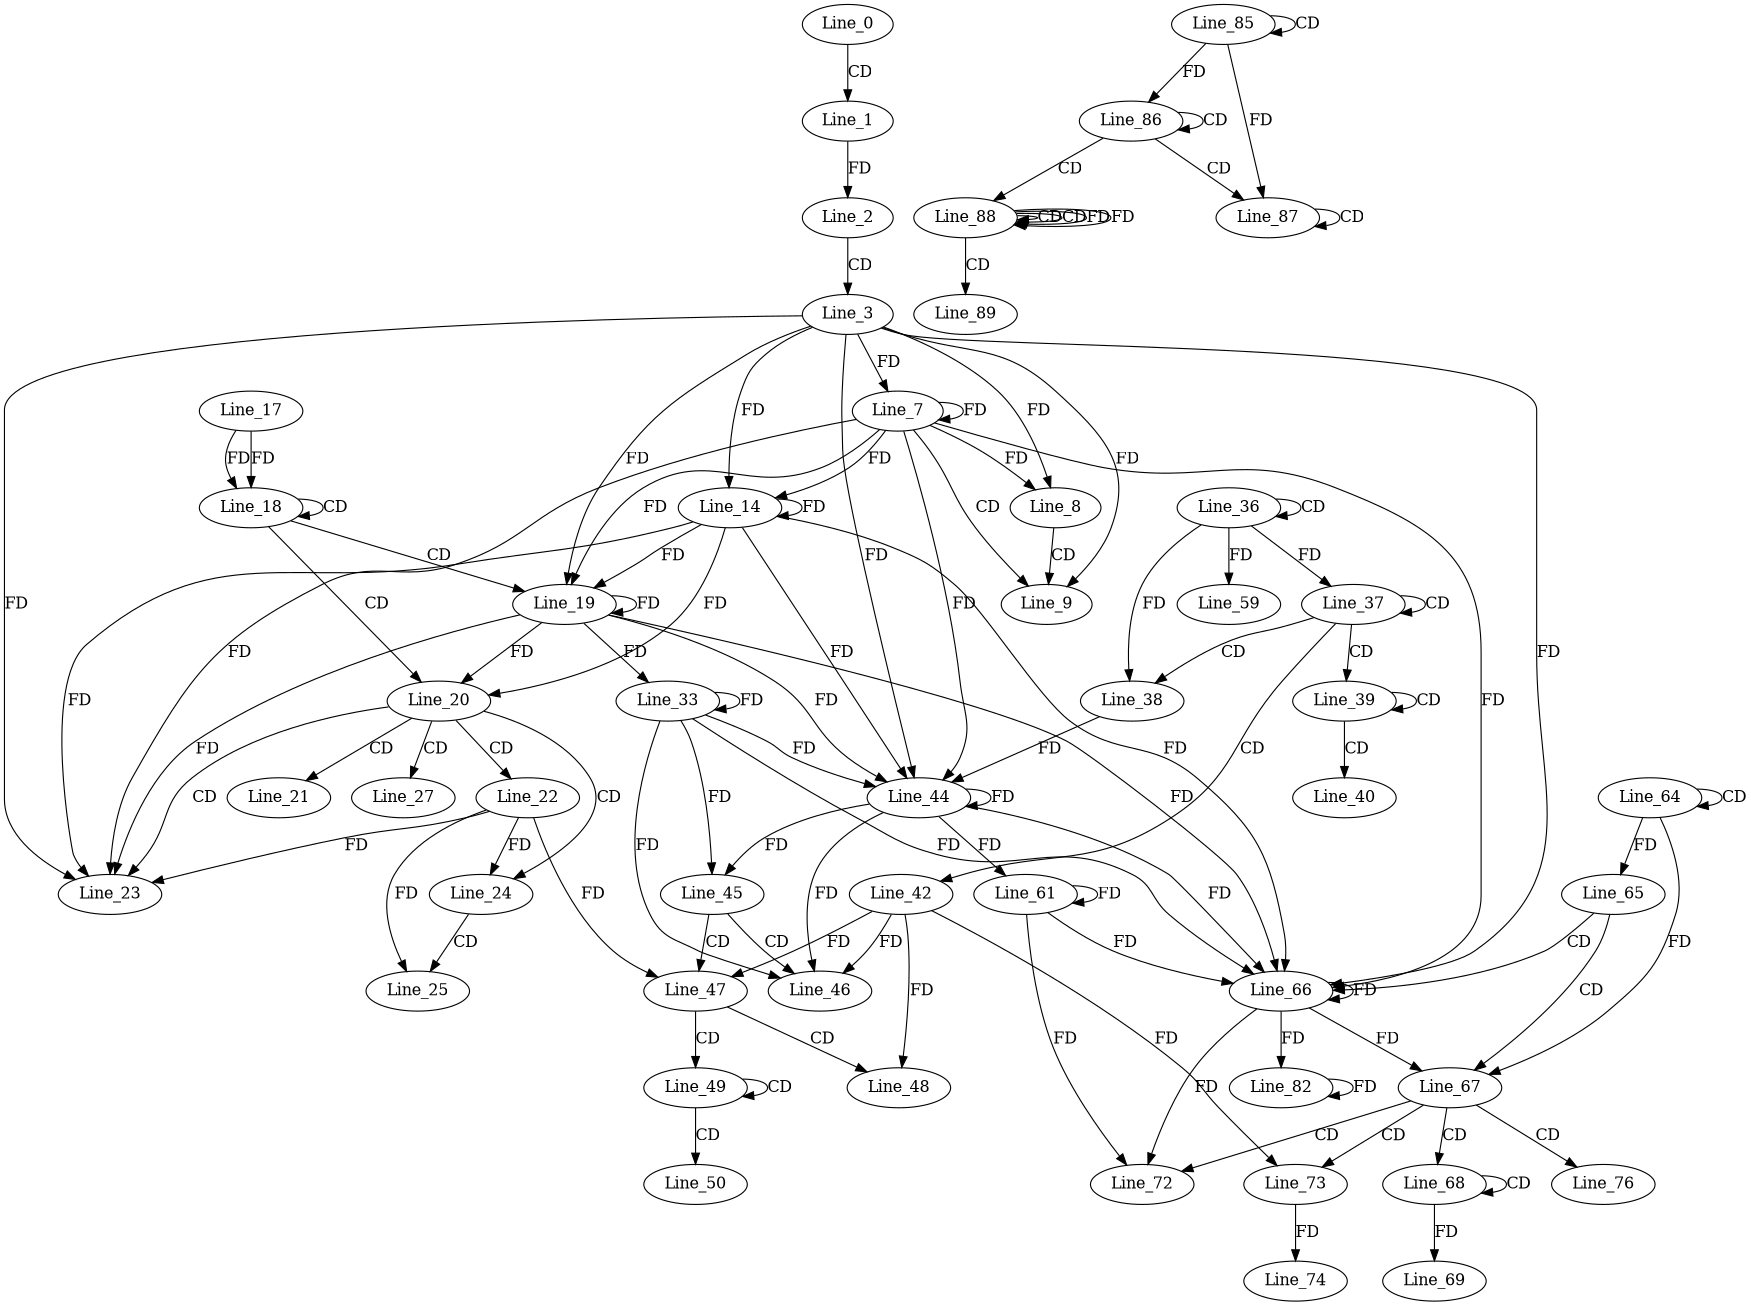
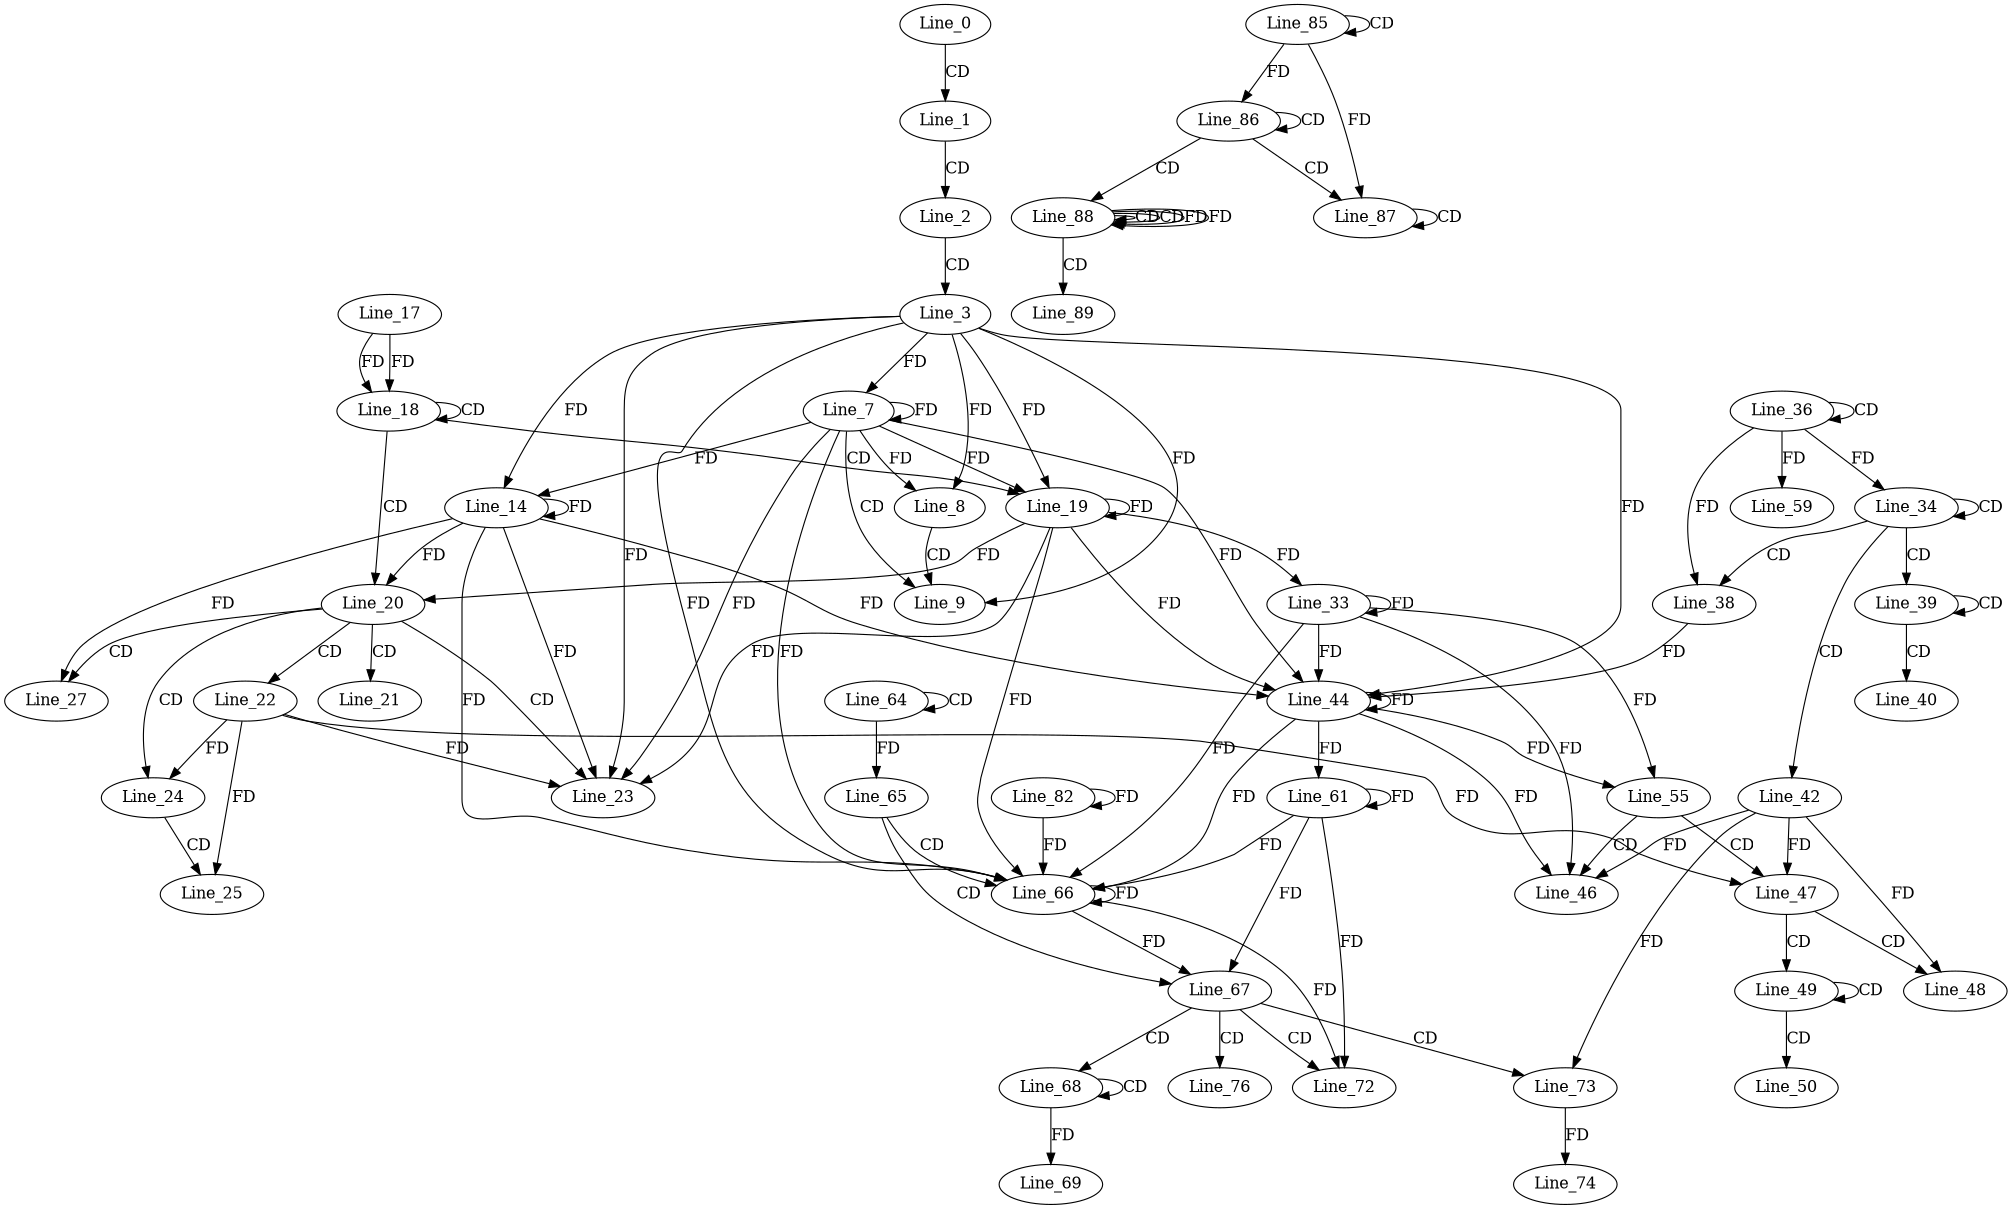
(860, 169) -> (958, 169)
(653, 553) -> (248, 573)
(1353, 604) -> (1906, 508)
(712, 894) -> (1659, 798)
(1643, 978) -> (1272, 889)
(1281, 1034) -> (1043, 841)
